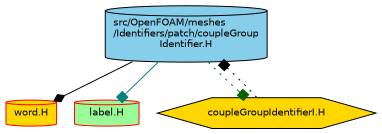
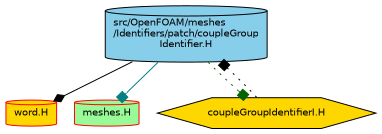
(107, 113) -> (107, 113)
